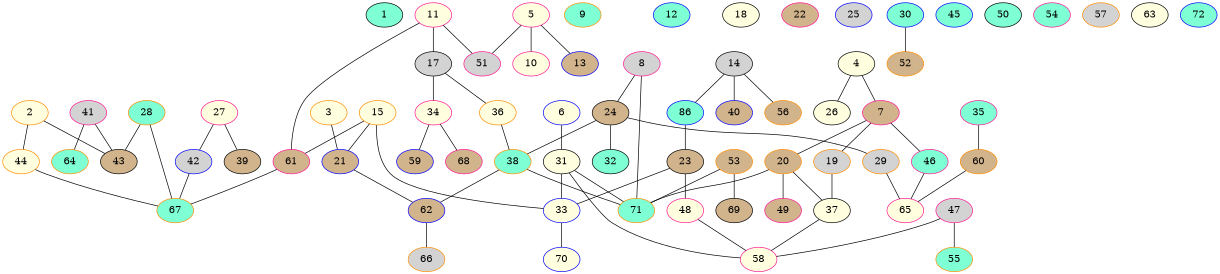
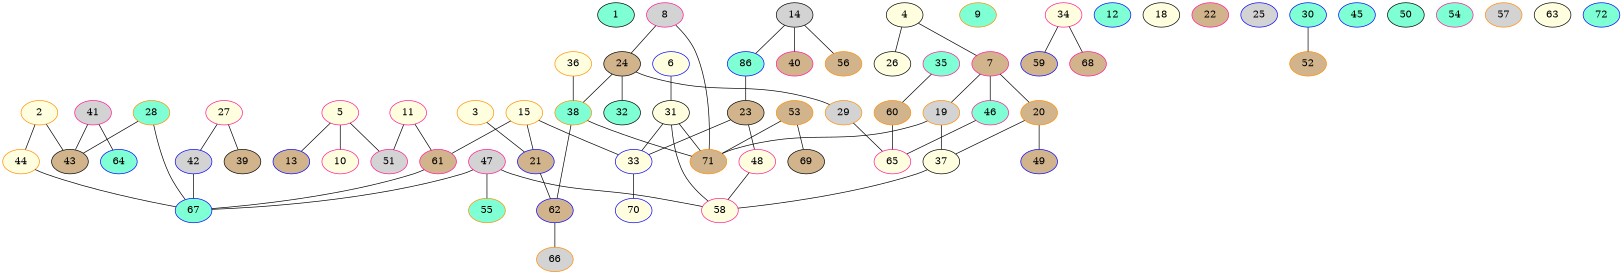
(433, 64) -> none
(734, 113) -> (795, 64)
(70, 162) -> (119, 162)
(710, 186) -> (825, 137)
none -> (344, 198)
(175, 211) -> (194, 211)
(636, 211) -> (708, 162)
(783, 211) -> (1039, 162)
